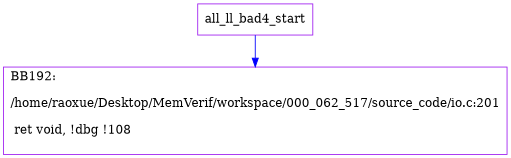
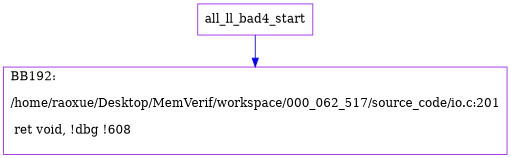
(71, 130) -> (71, 130)
